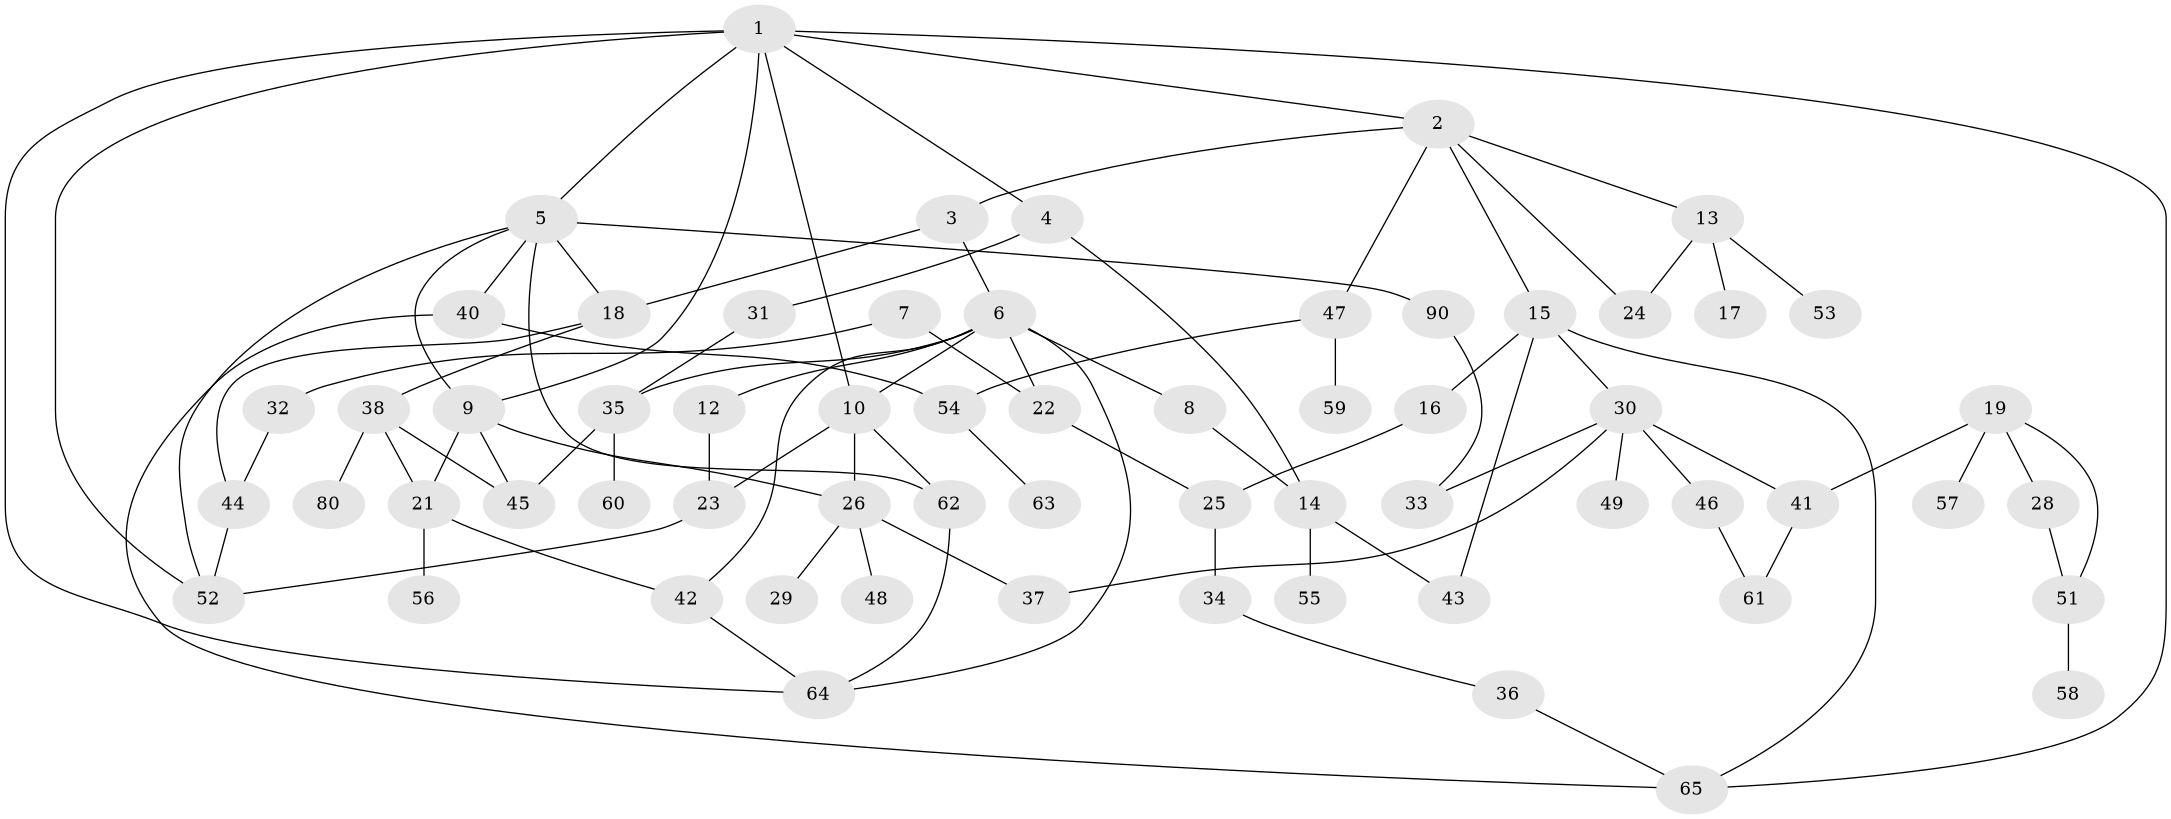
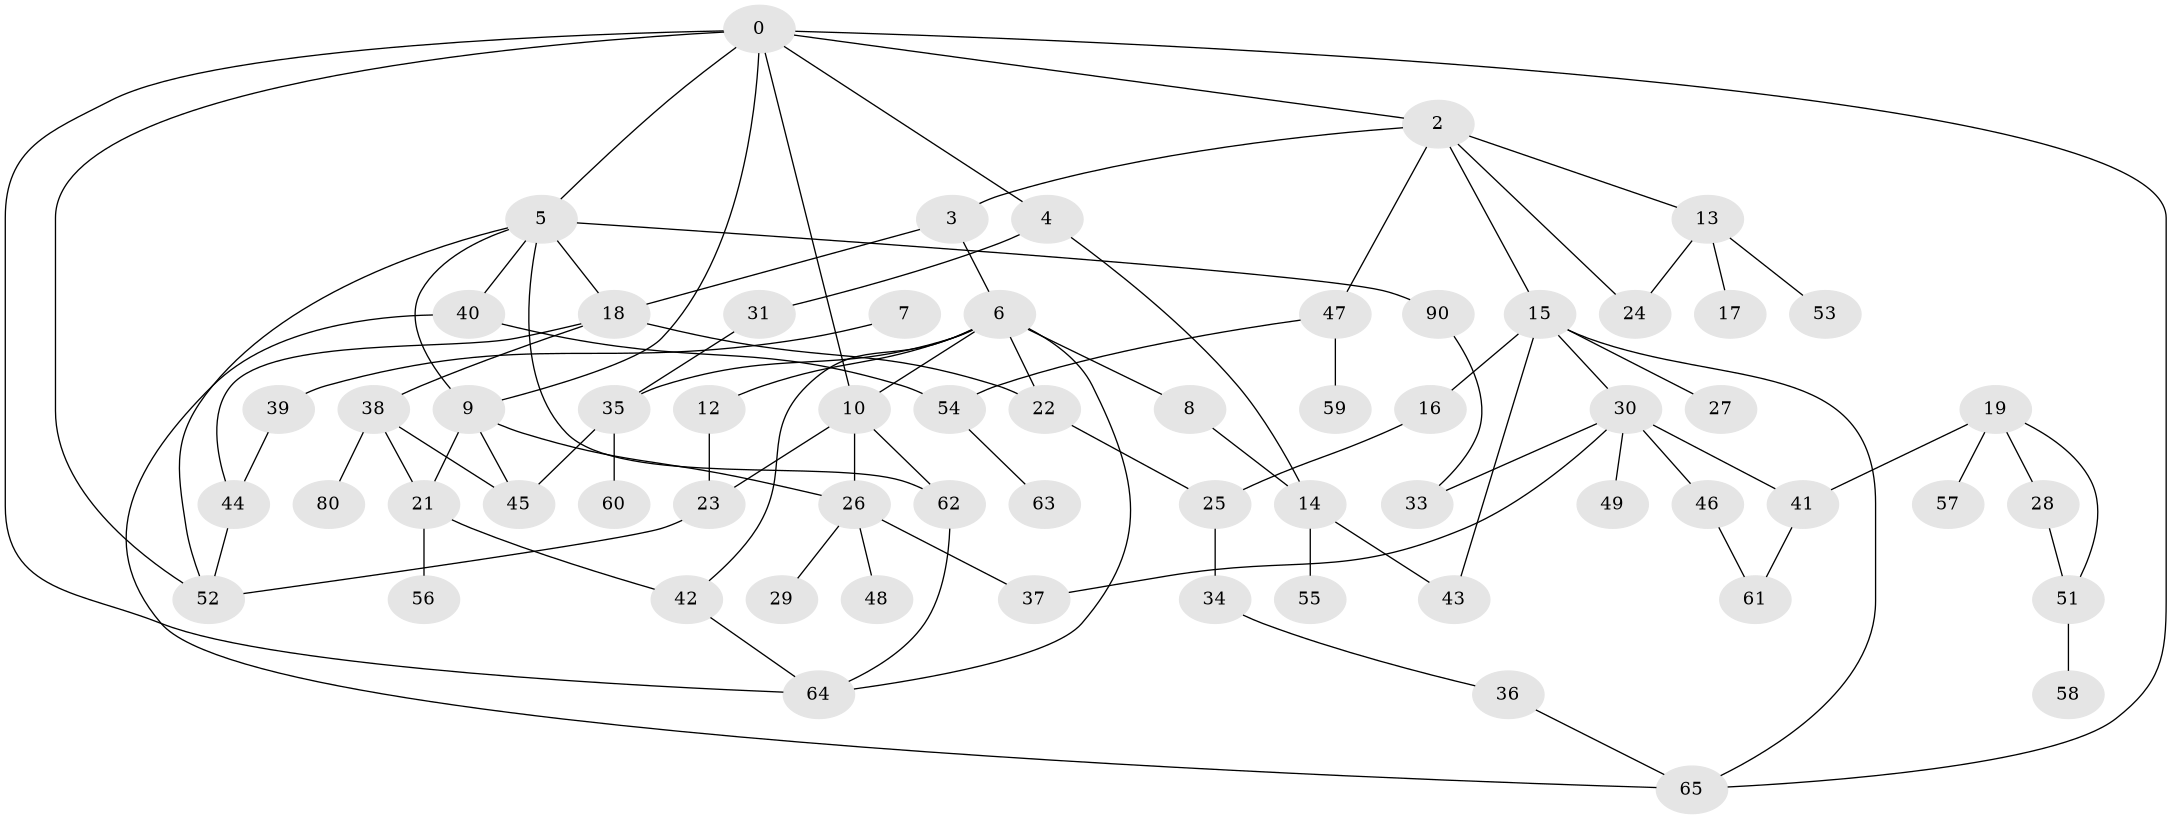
(759, 29) -> (759, 29)
(975, 362) -> (815, 353)
(279, 409) -> (279, 409)
none -> (1721, 409)
